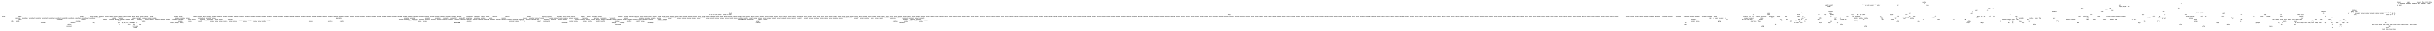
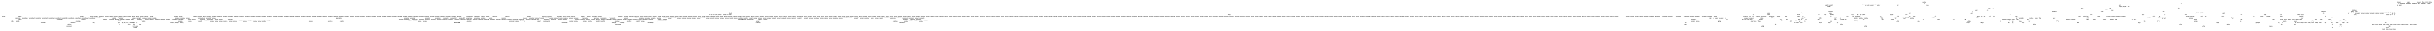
(2277, 20) -> none
